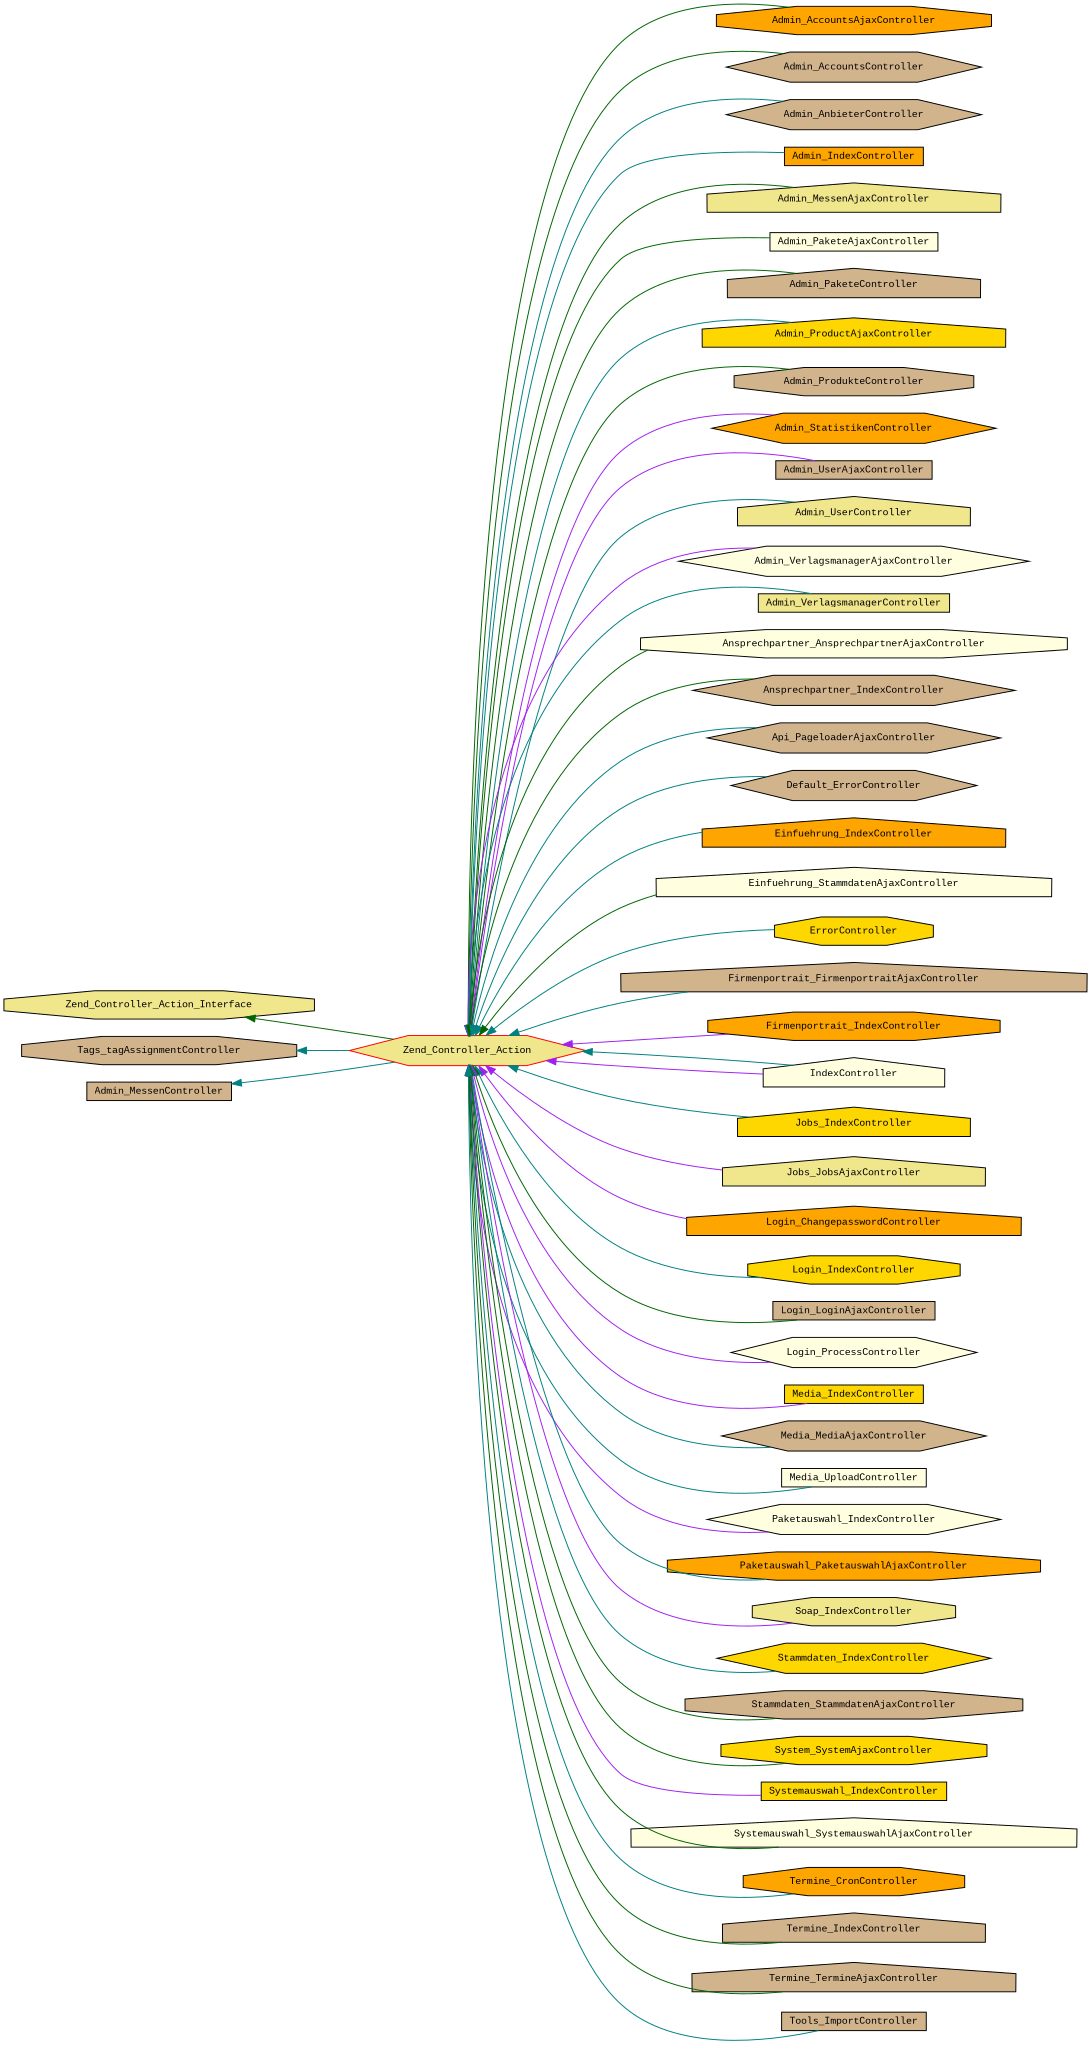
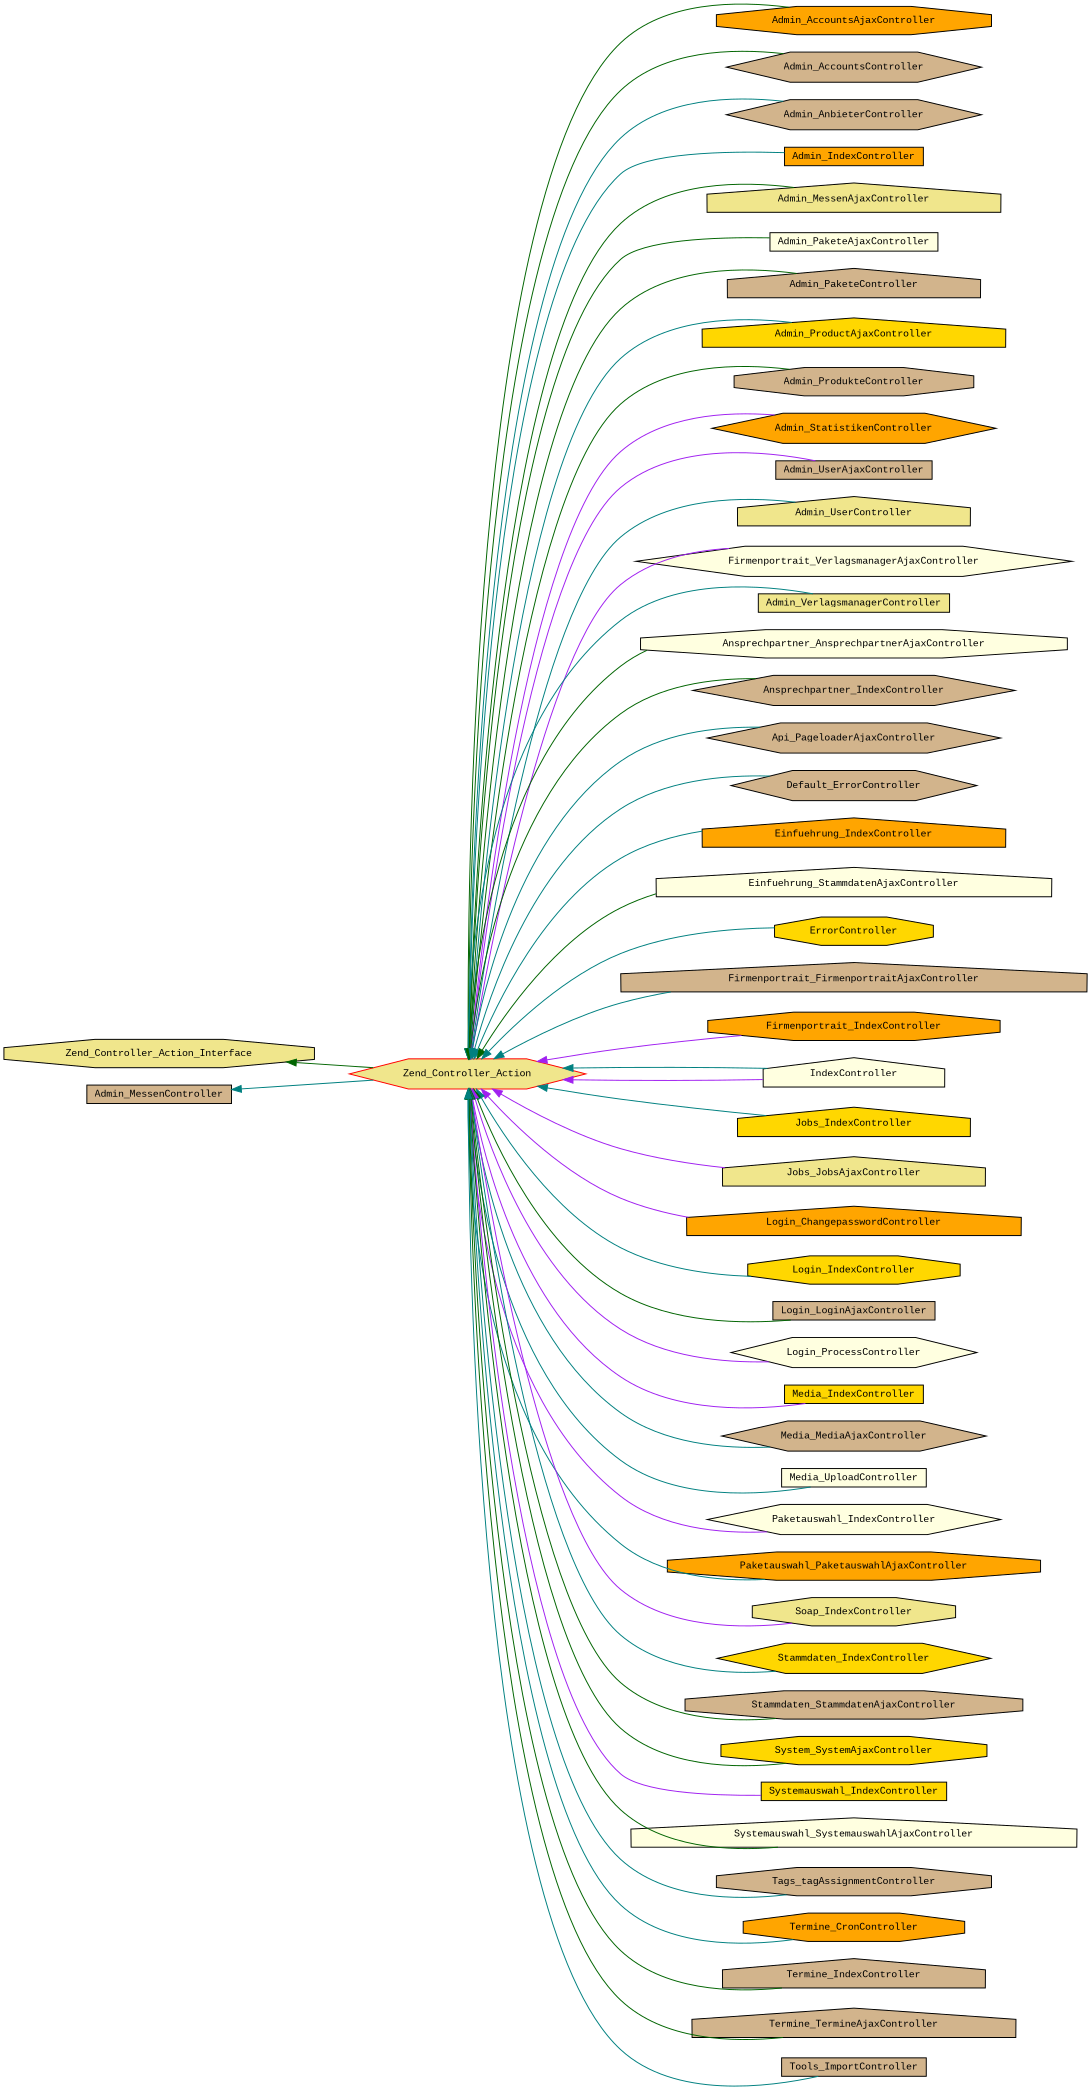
(854, 561) -> (854, 561)
(328, 1051) -> (518, 1576)
